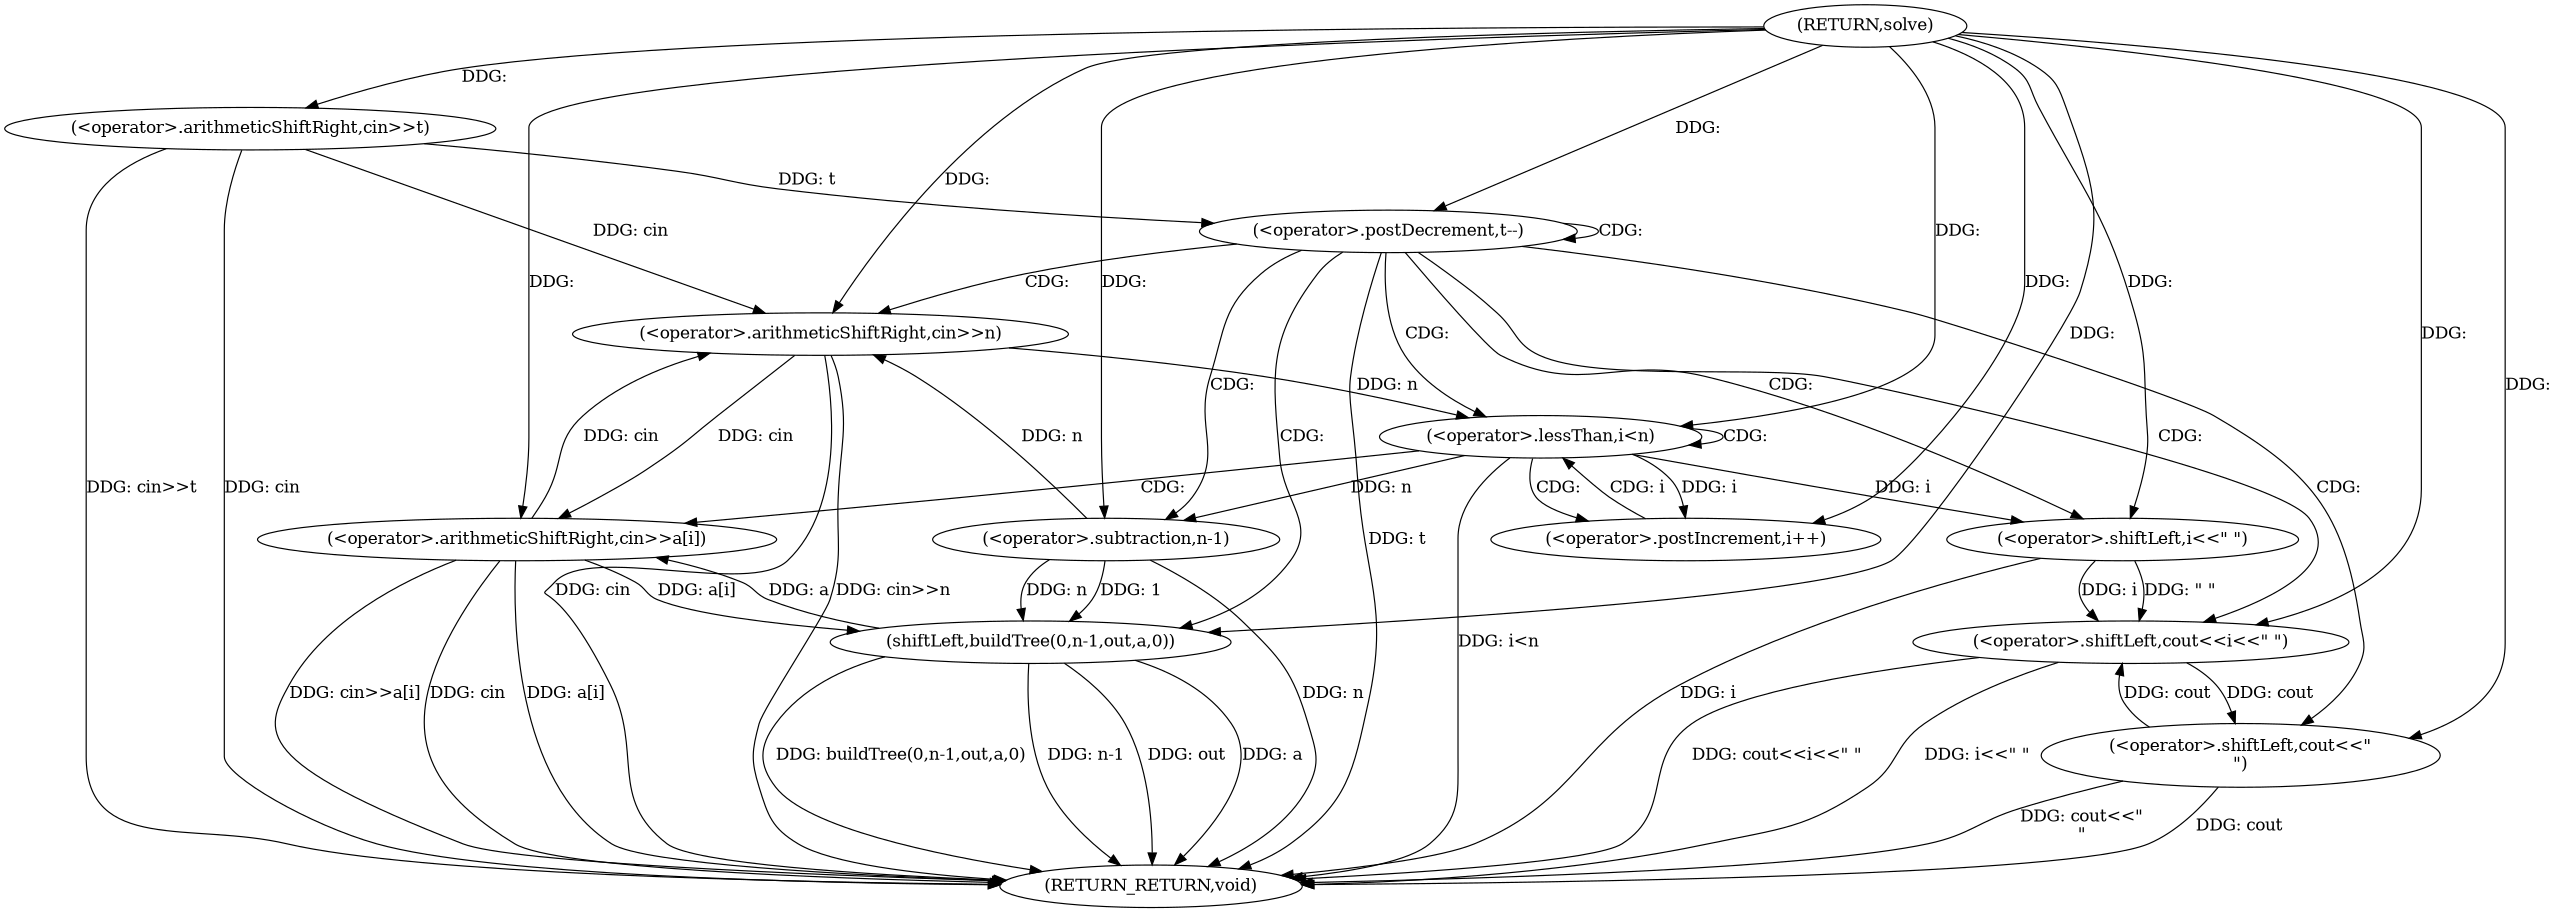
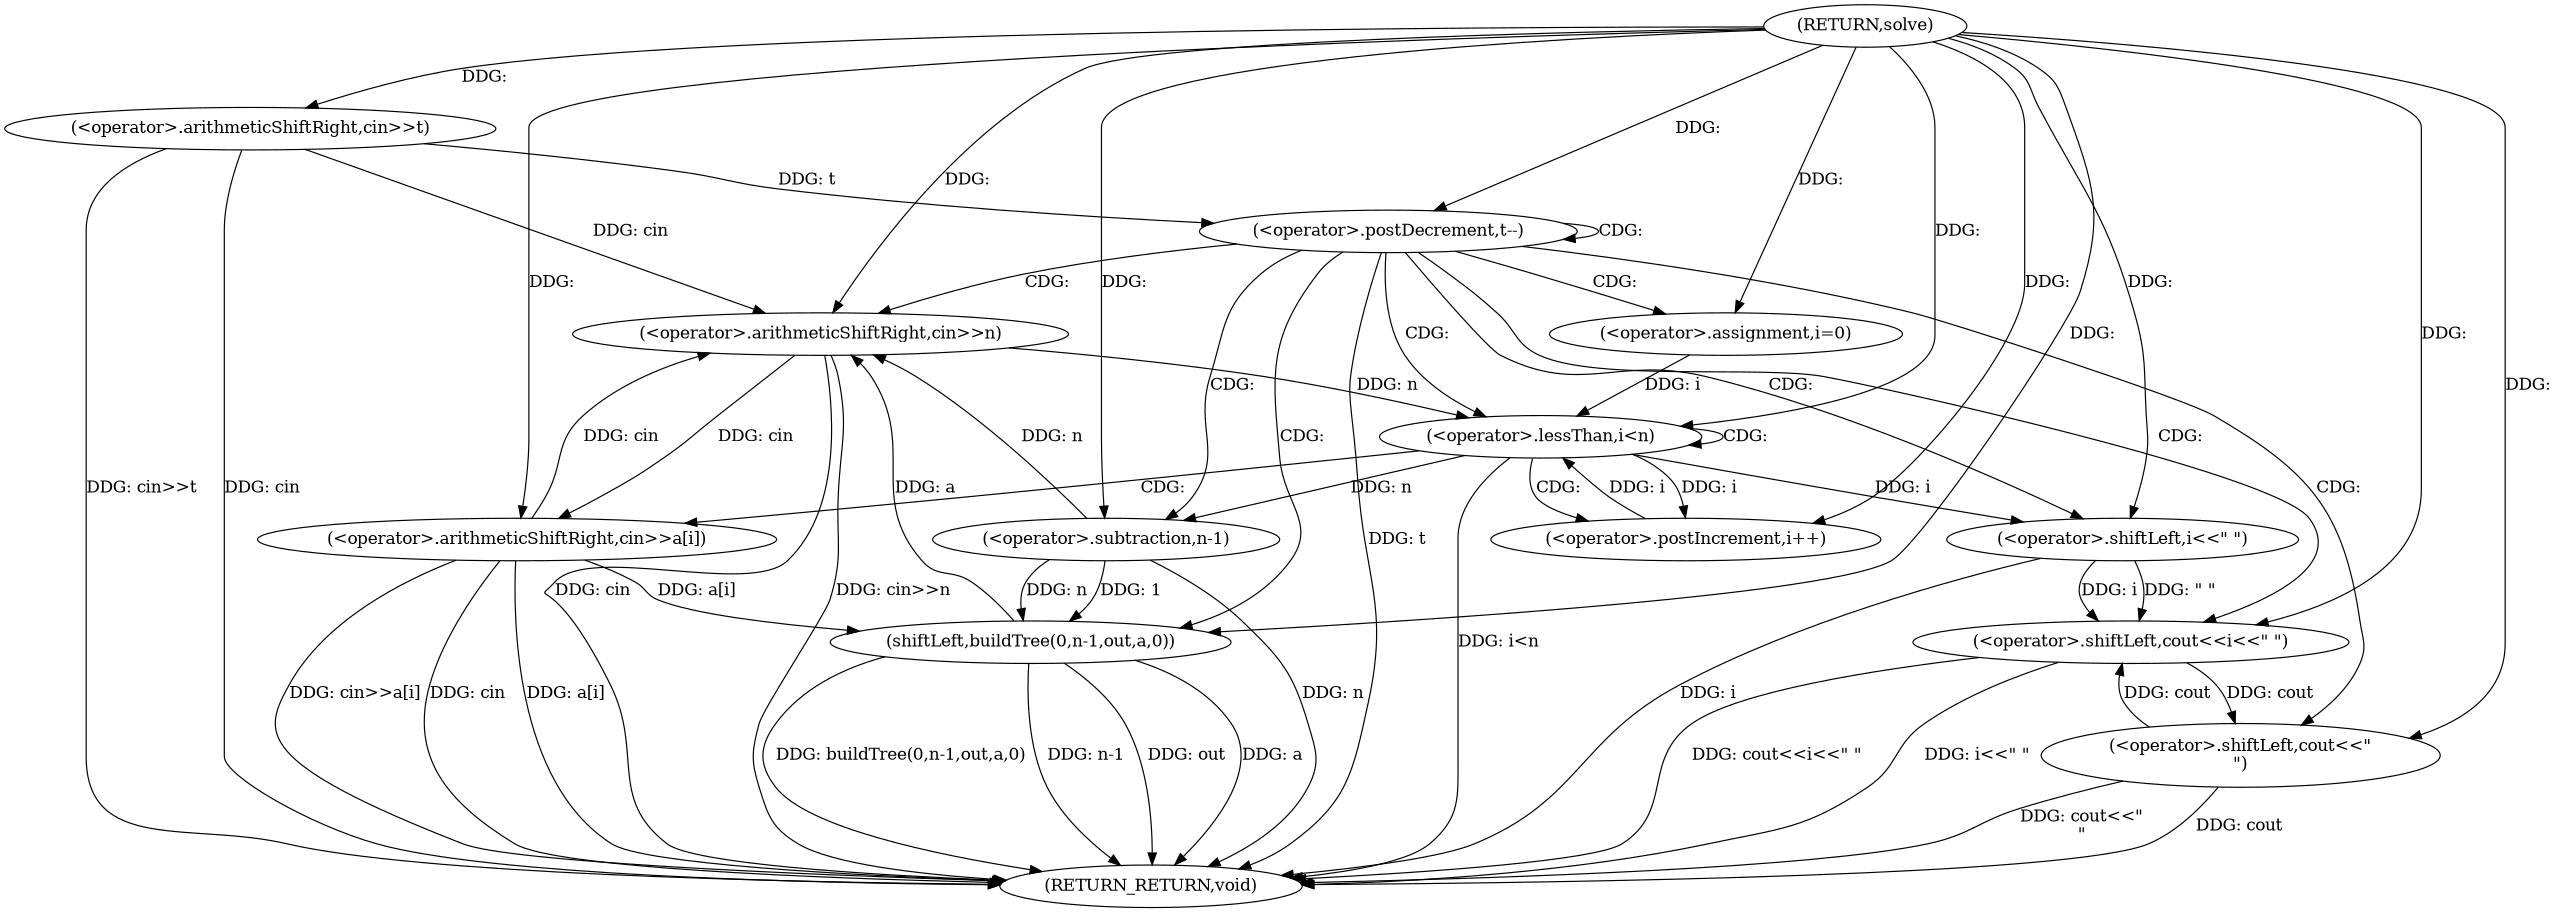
none -> (1726, 334)
(1637, 488) -> (1637, 488)
(771, 601) -> (898, 517)
